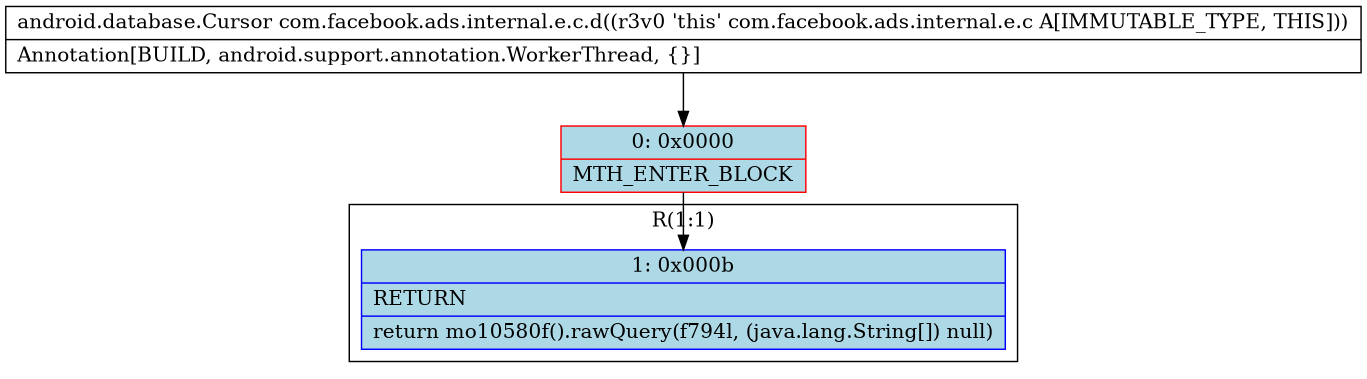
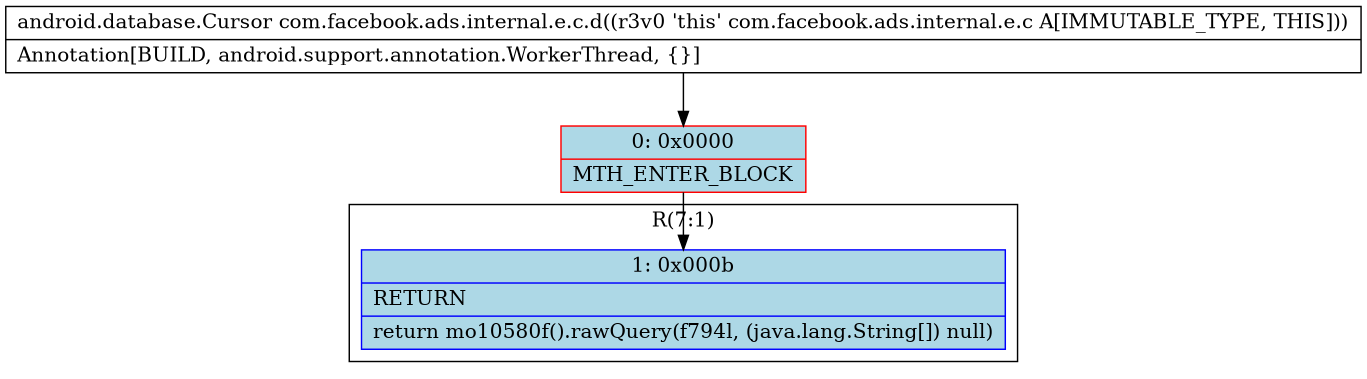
(683, 221) -> (683, 221)
